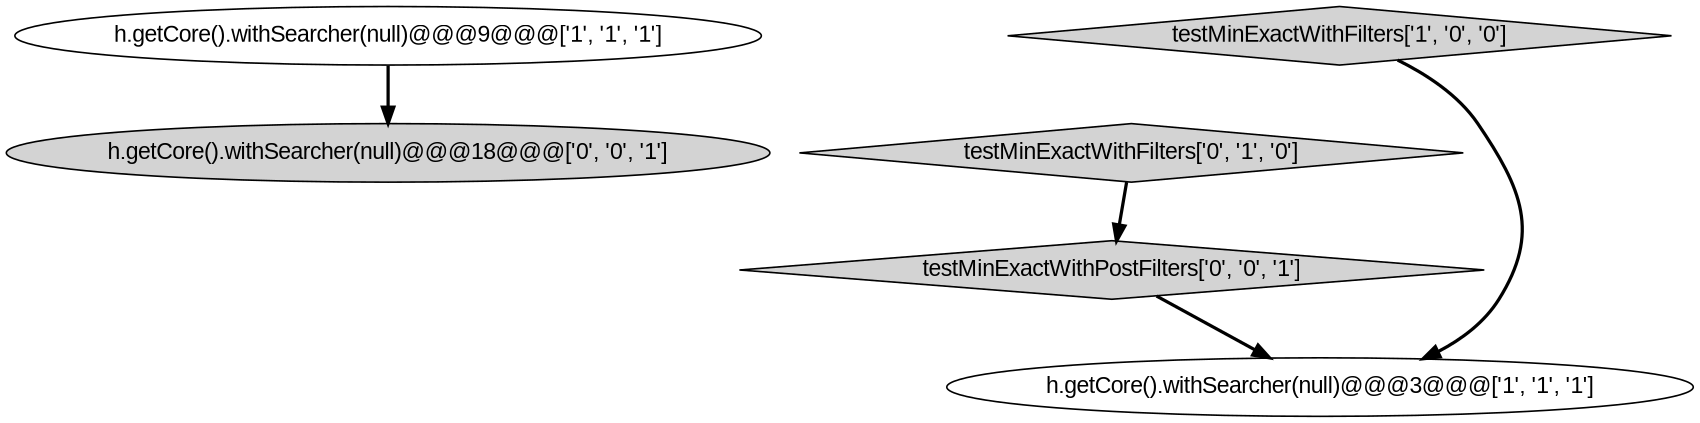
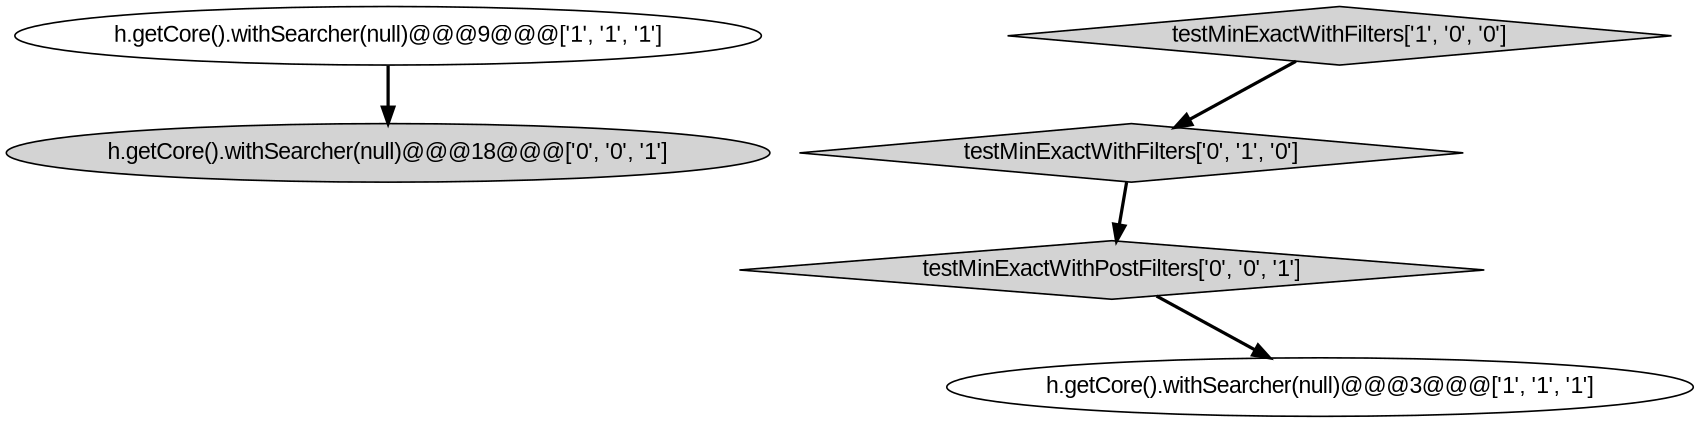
(1517, 198) -> (1243, 90)
